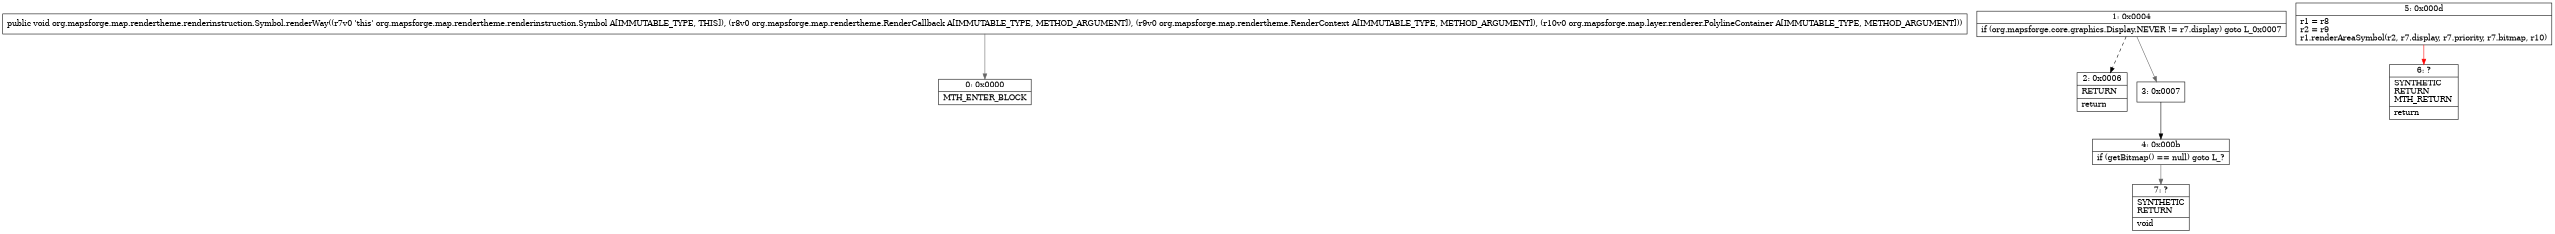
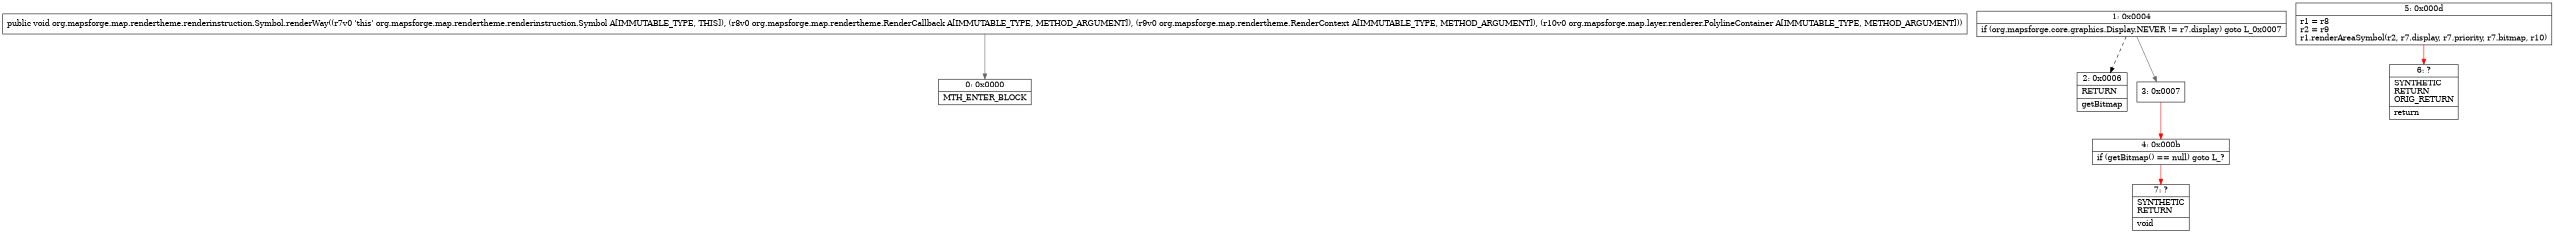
(2423, 100) -> (2424, 100)
(2094, 105) -> (2102, 105)
(2161, 118) -> (2161, 118)
(2161, 172) -> (2161, 172)
